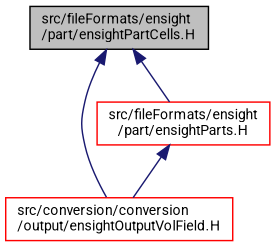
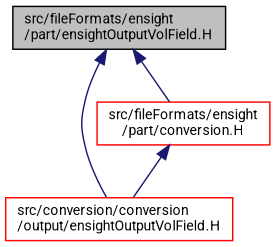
(119, 28) -> (119, 28)
(183, 124) -> (183, 124)
